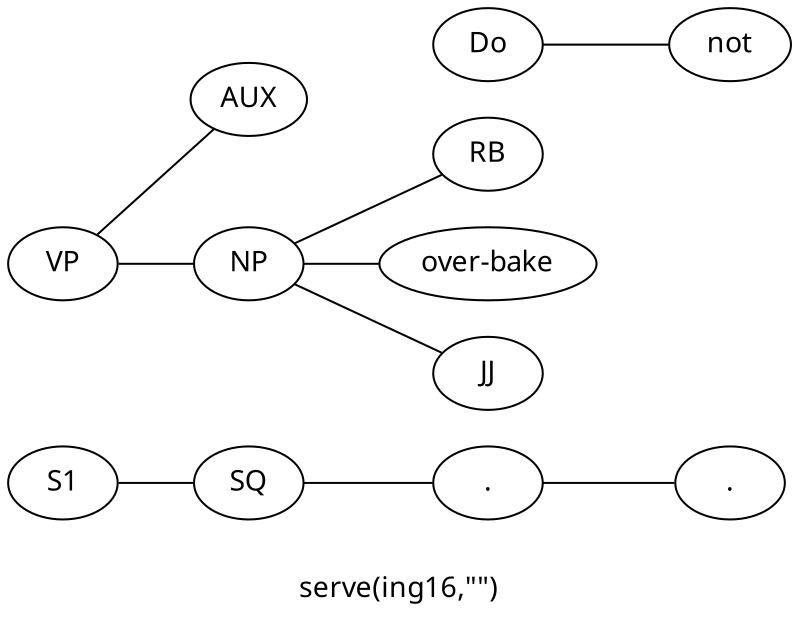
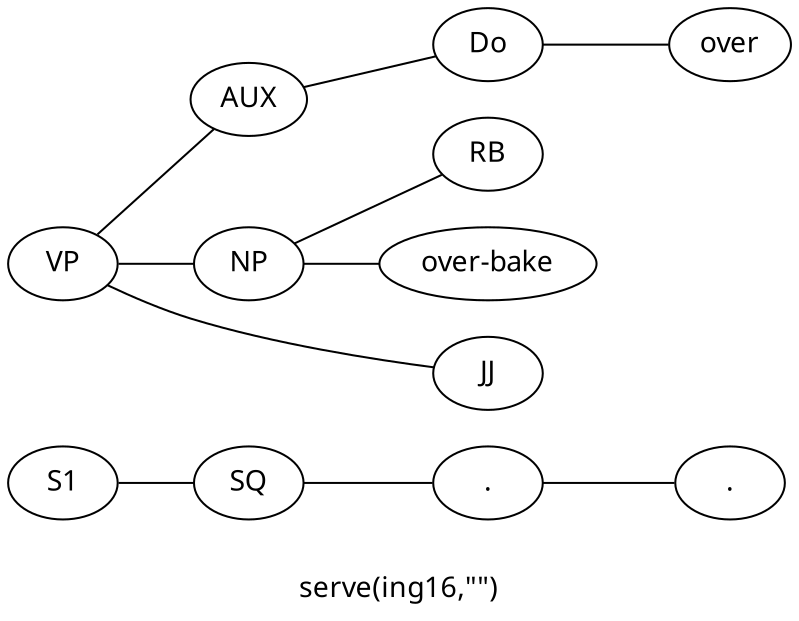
(730, 45) -> (730, 45)
none -> (370, 72)
(368, 318) -> (268, 339)
